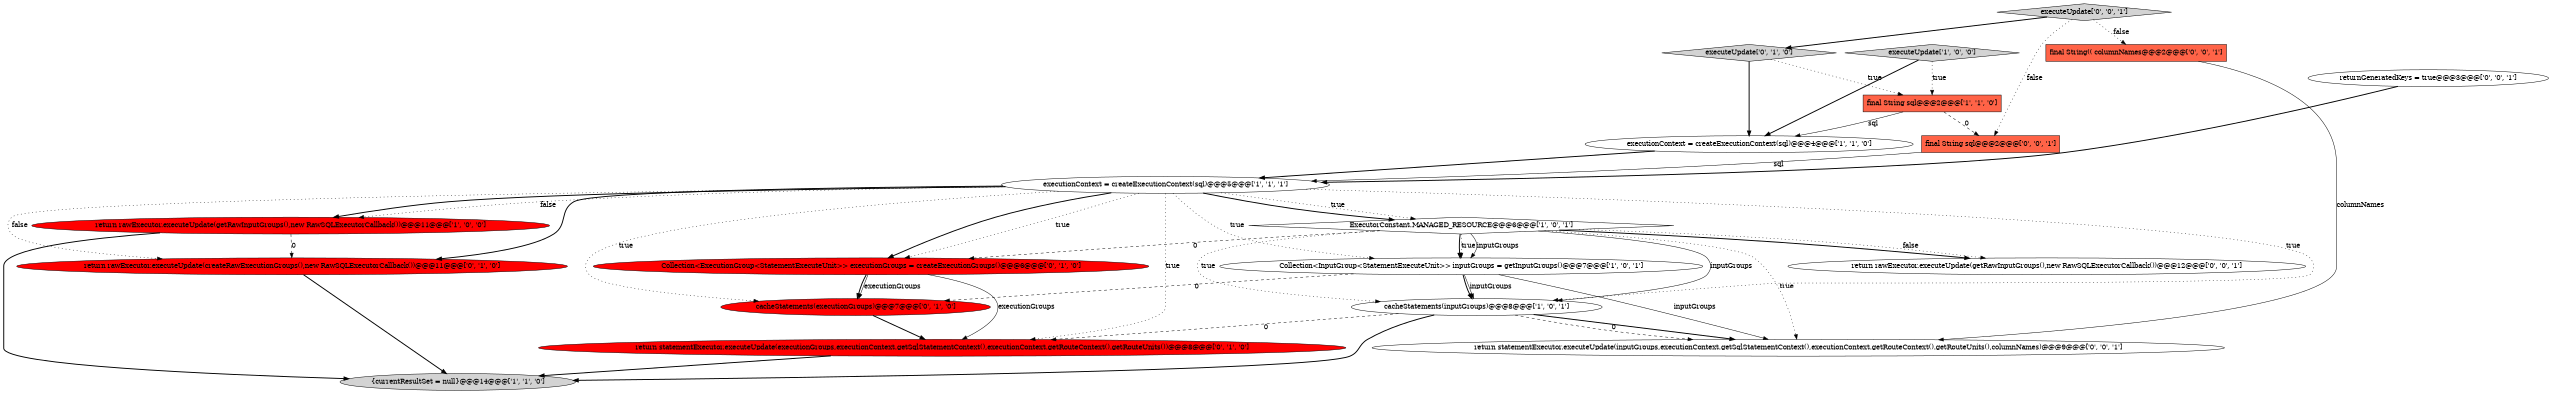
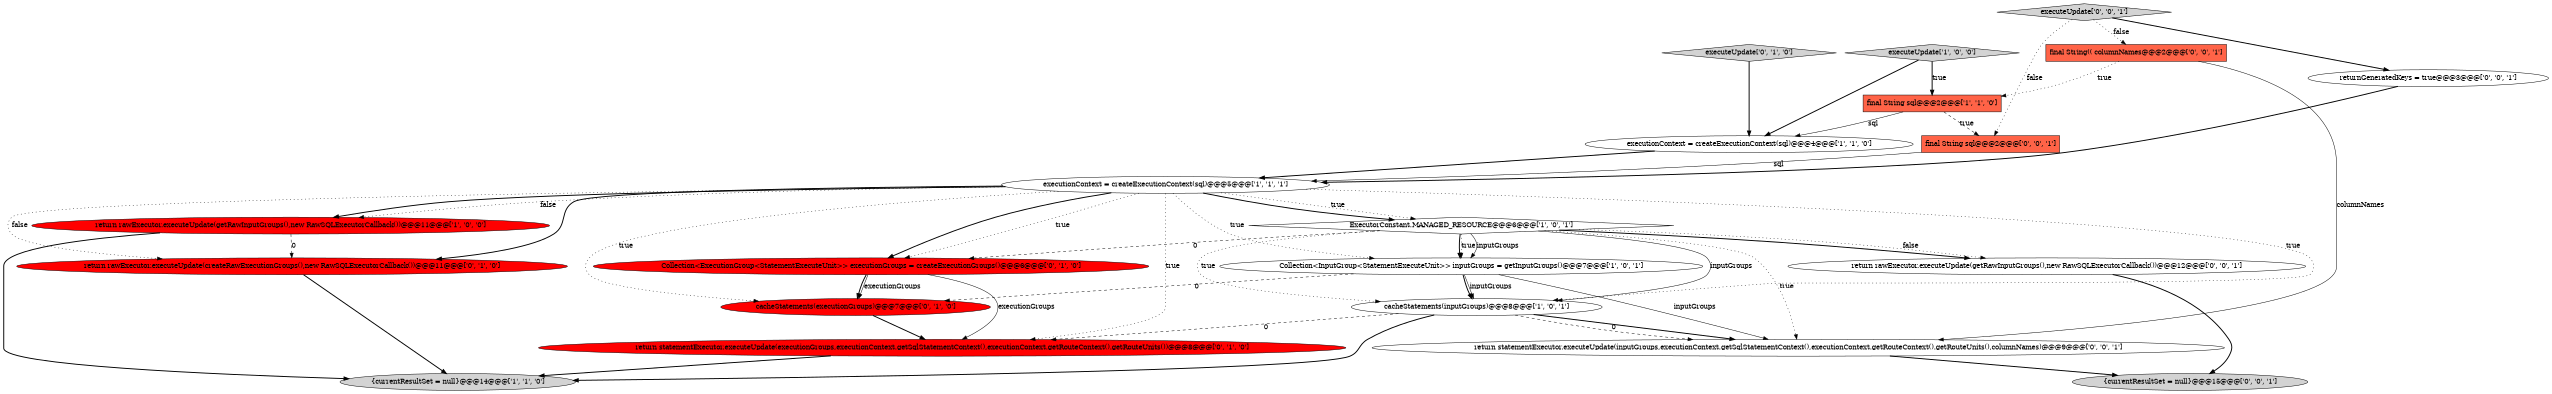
(1919, 32) -> (2248, 44)
(1834, 76) -> (2064, 83)
(1932, 76) -> (1932, 76)
(1967, 124) -> (1967, 124)
none -> (2190, 382)
